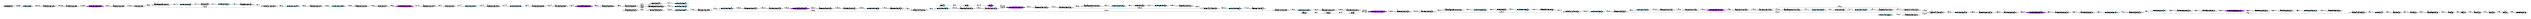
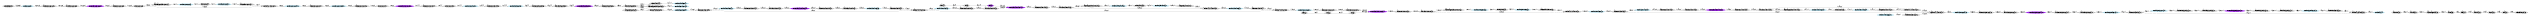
none -> (1269, 9)
none -> (2346, 12)
(2388, 13) -> none
